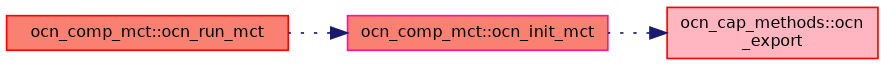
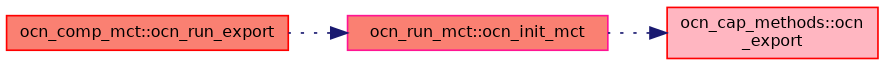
(147, 33) -> (147, 33)
(478, 33) -> (478, 33)
